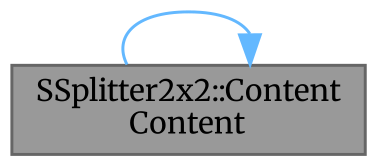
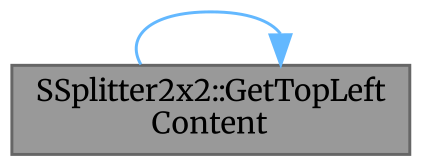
(189, 110) -> (211, 110)
